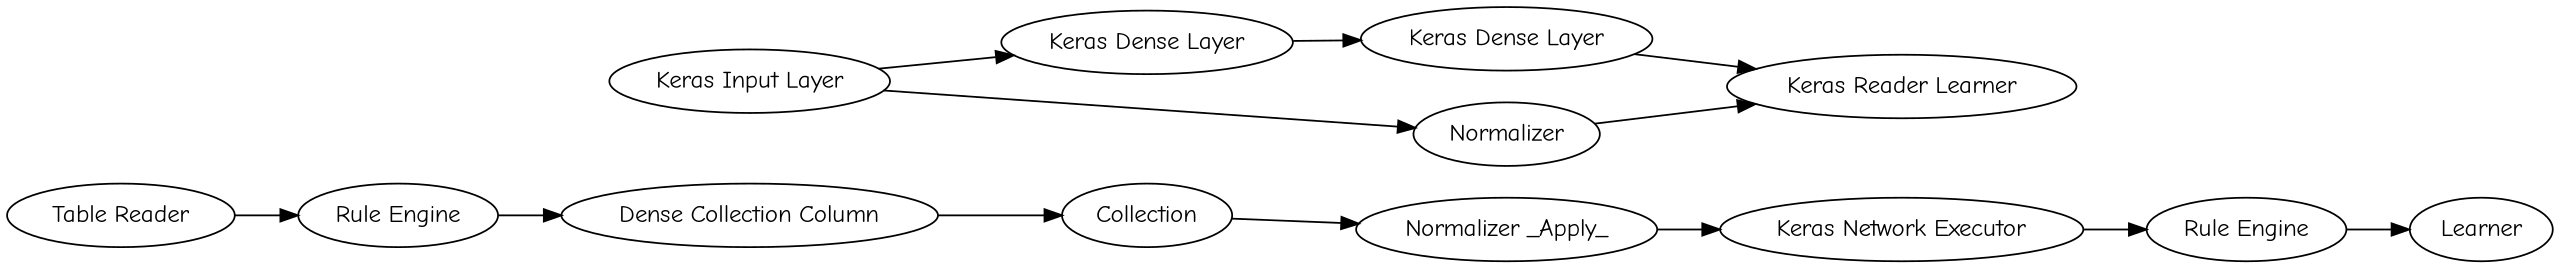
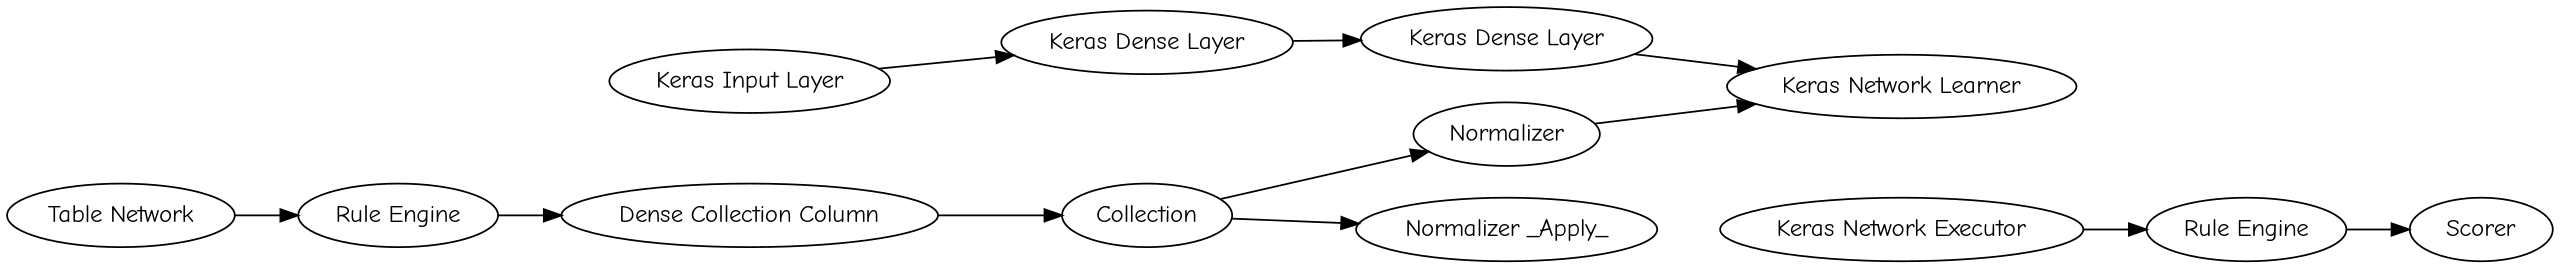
(1902, 86) -> (1902, 86)
(1141, 109) -> (1316, 177)
(121, 215) -> (121, 215)
(1680, 229) -> none
(2481, 229) -> (2481, 229)
